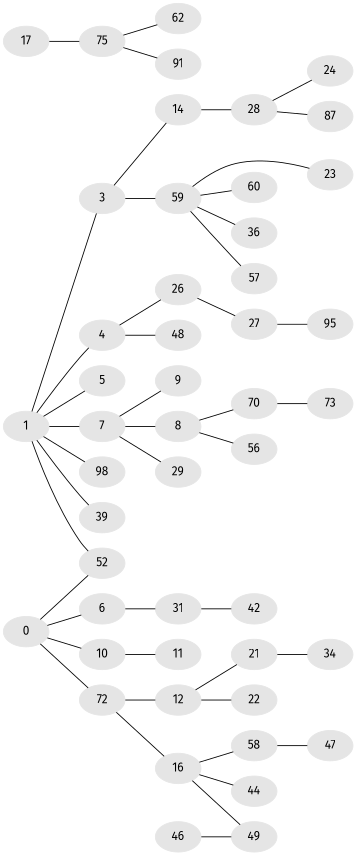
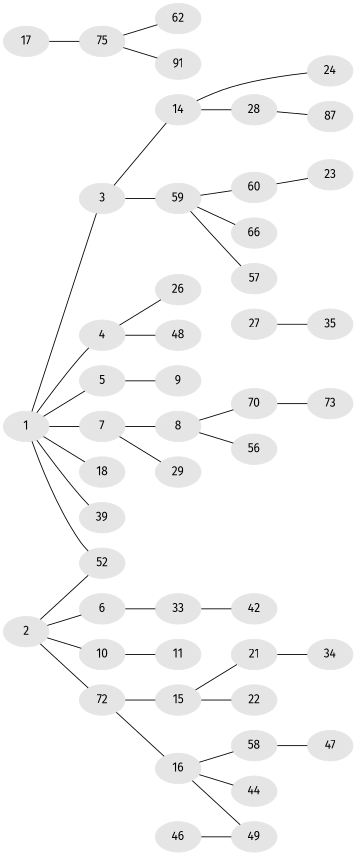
(292, 90) -> (251, 82)
(248, 162) -> (292, 181)
(254, 233) -> (254, 233)
(216, 307) -> none
(330, 324) -> (330, 324)
(140, 404) -> (140, 381)
(102, 472) -> (102, 472)
(178, 609) -> (178, 609)
(26, 632) -> (26, 632)
(178, 700) -> (178, 700)
